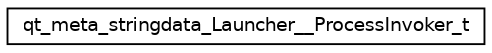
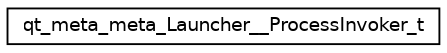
(246, 26) -> (223, 26)
